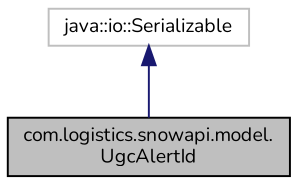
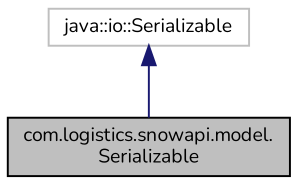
(149, 147) -> (149, 147)
